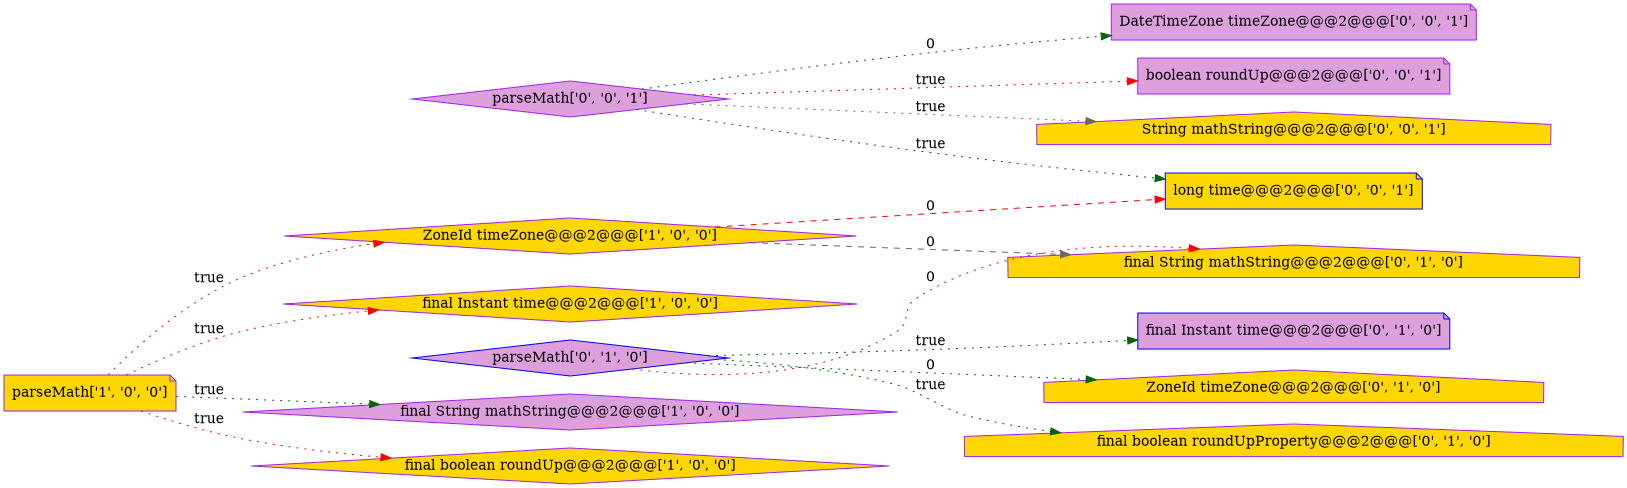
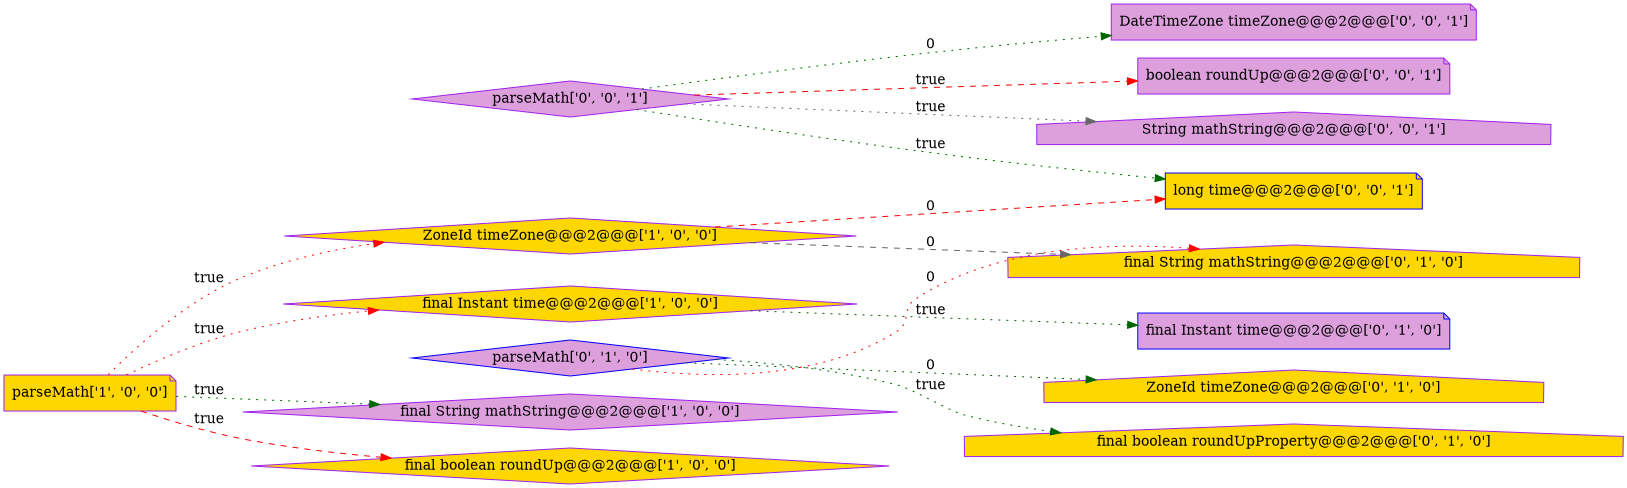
(911, 88) -> (911, 88)
(1294, 130) -> (1294, 130)
(918, 350) -> (939, 318)
(259, 442) -> (259, 442)
